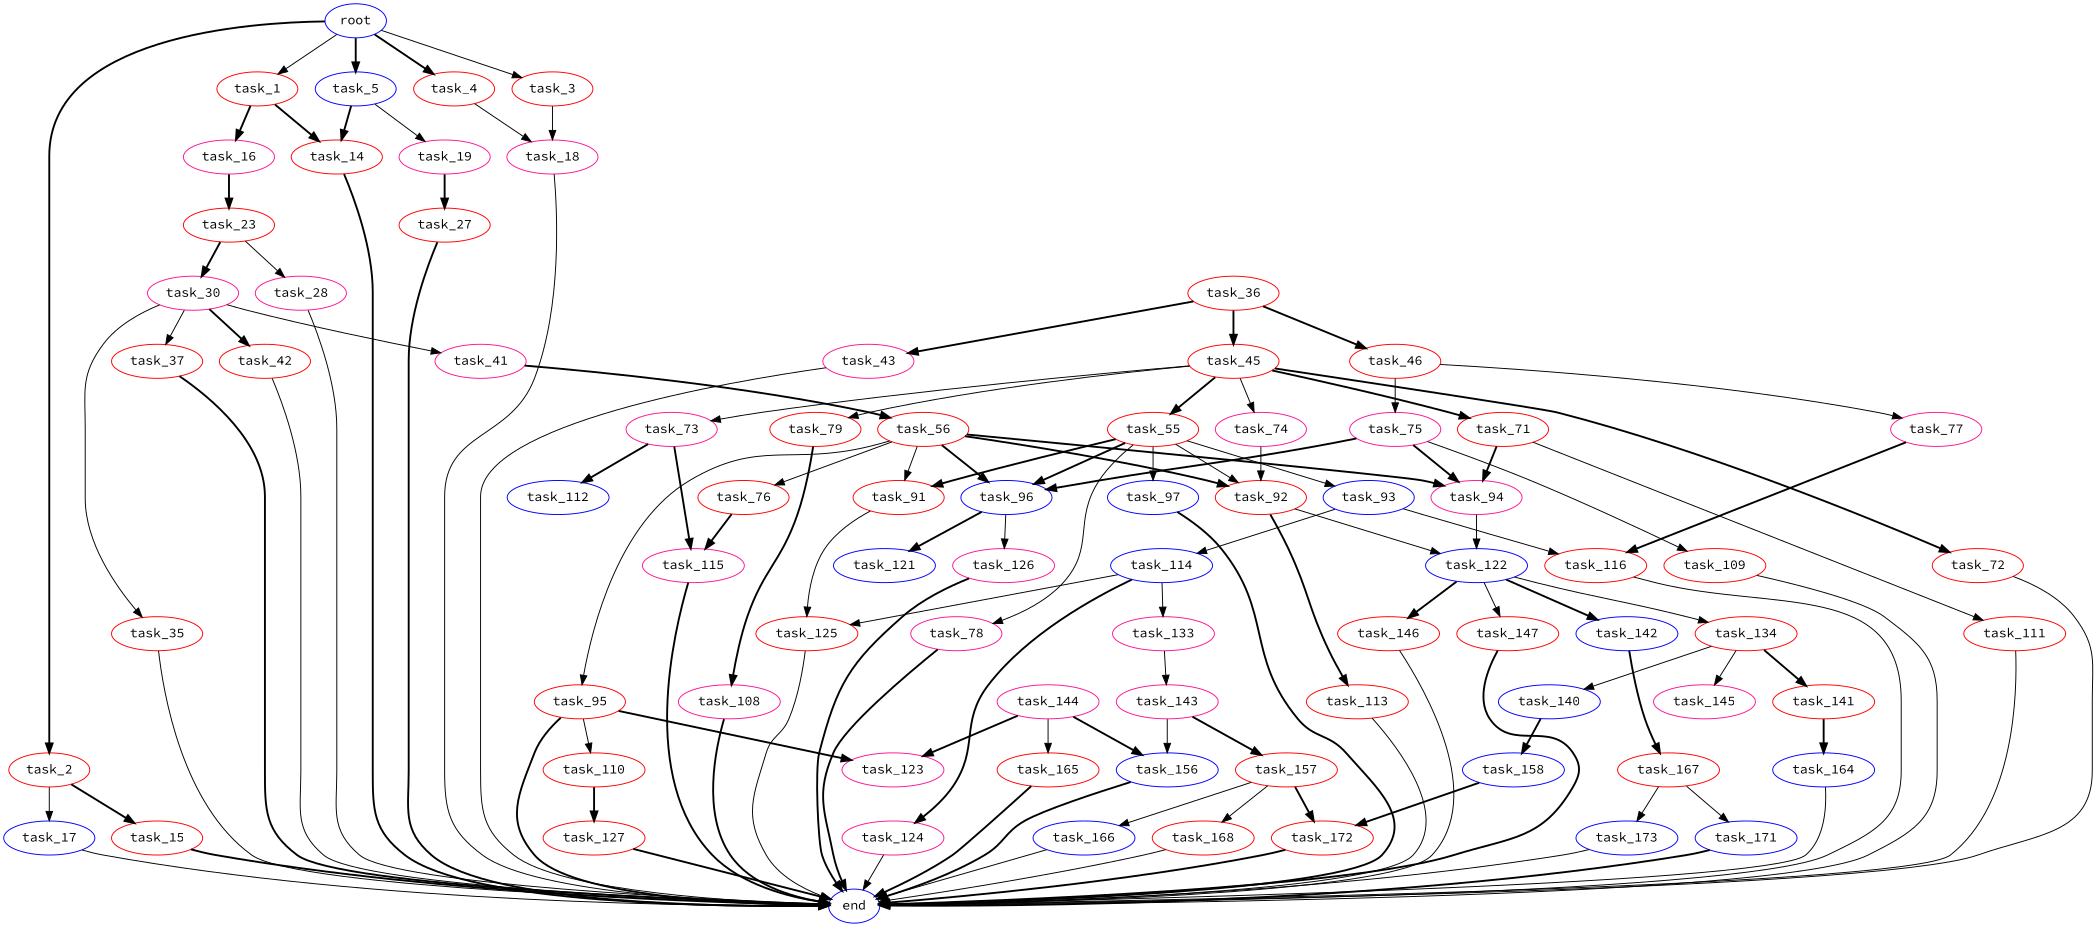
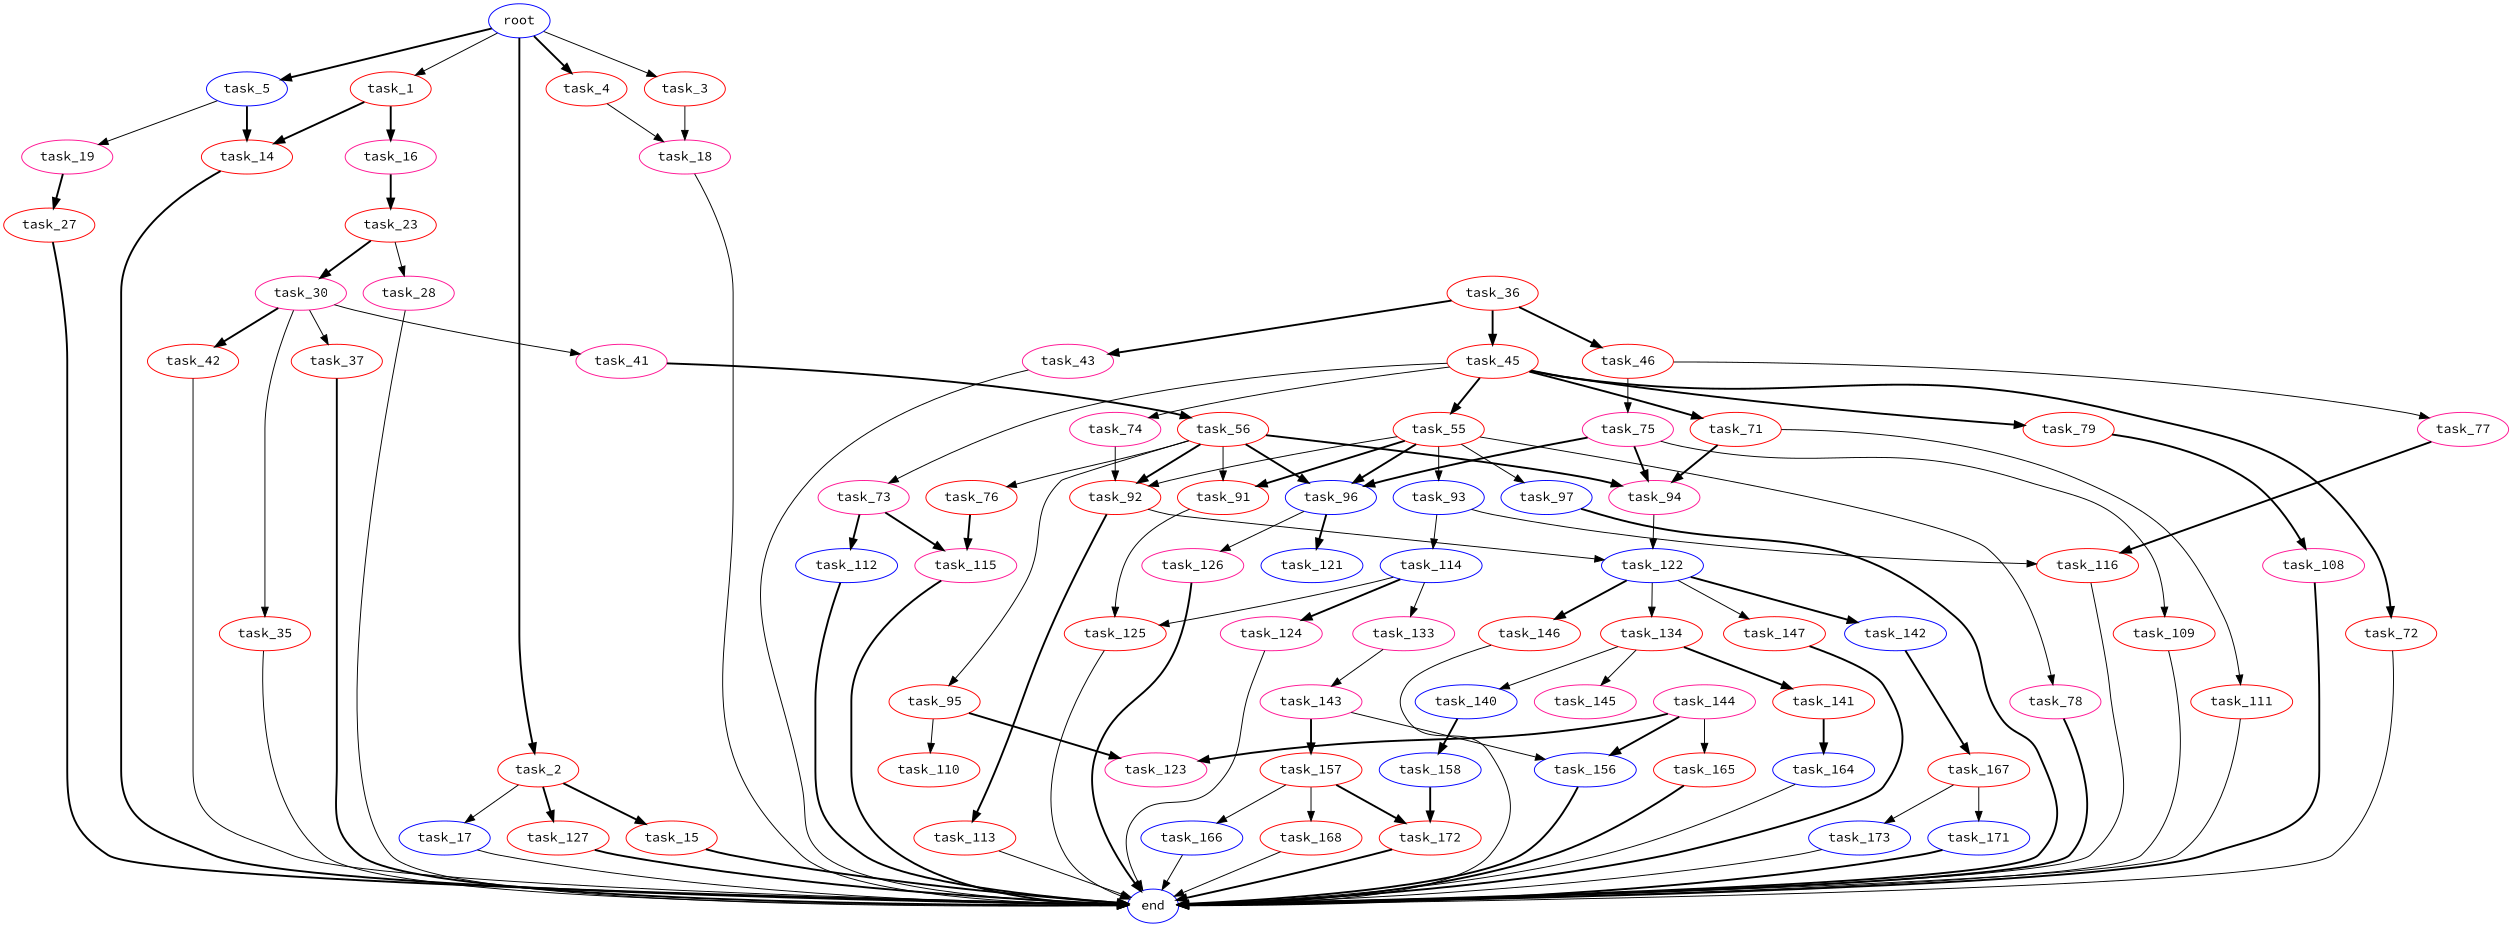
(990, 391) -> (1772, 403)
(594, 799) -> (547, 799)
(546, 863) -> (850, 845)
